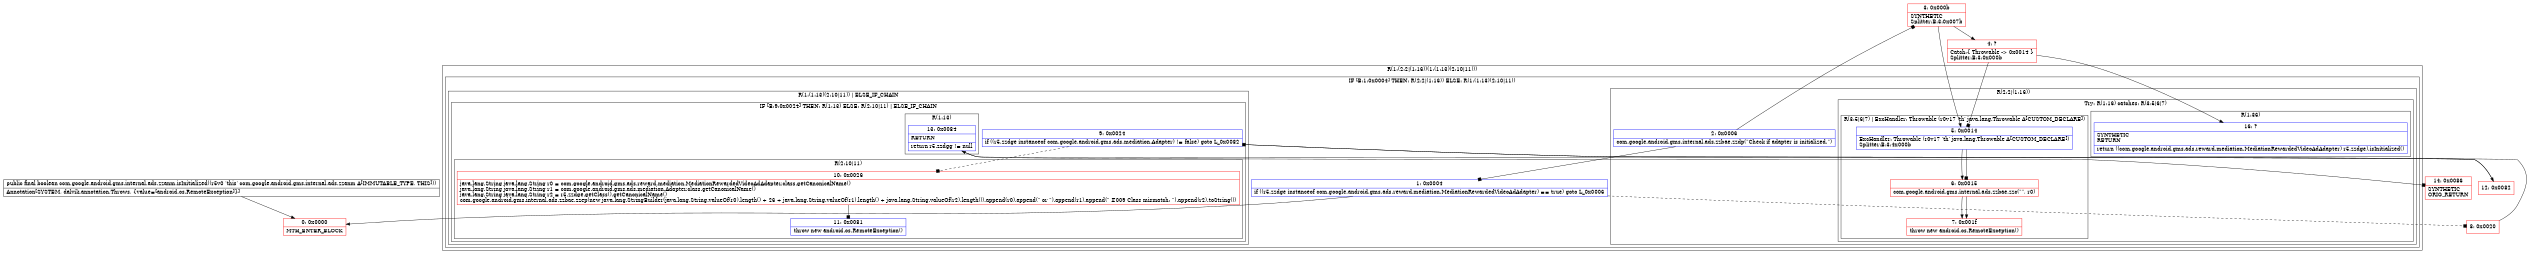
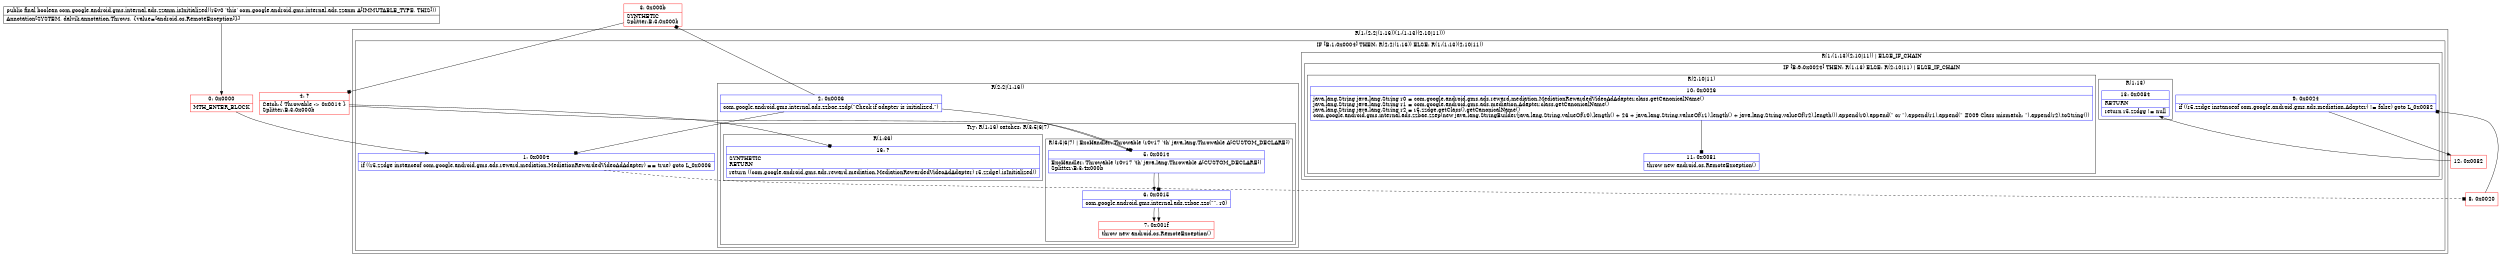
(1937, 22) -> (653, 22)
(1963, 32) -> (488, 57)
(1946, 73) -> (1027, 120)
(2131, 80) -> (590, 113)
(985, 162) -> none
(848, 188) -> (1702, 103)
(1964, 188) -> (1156, 199)
(2448, 188) -> none
(851, 214) -> (329, 138)
